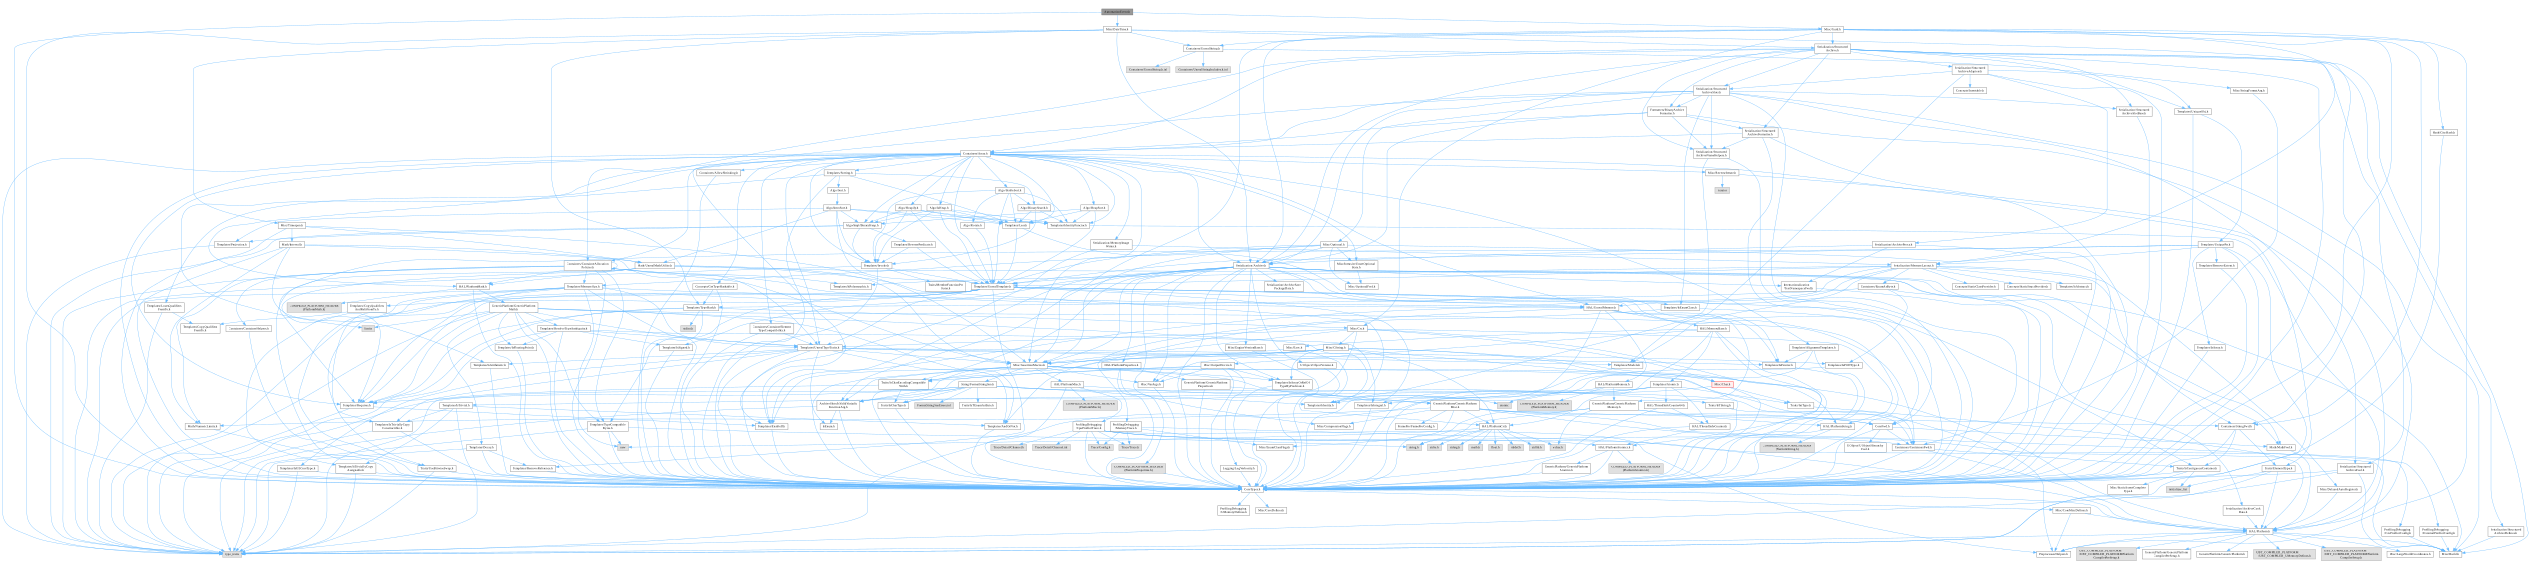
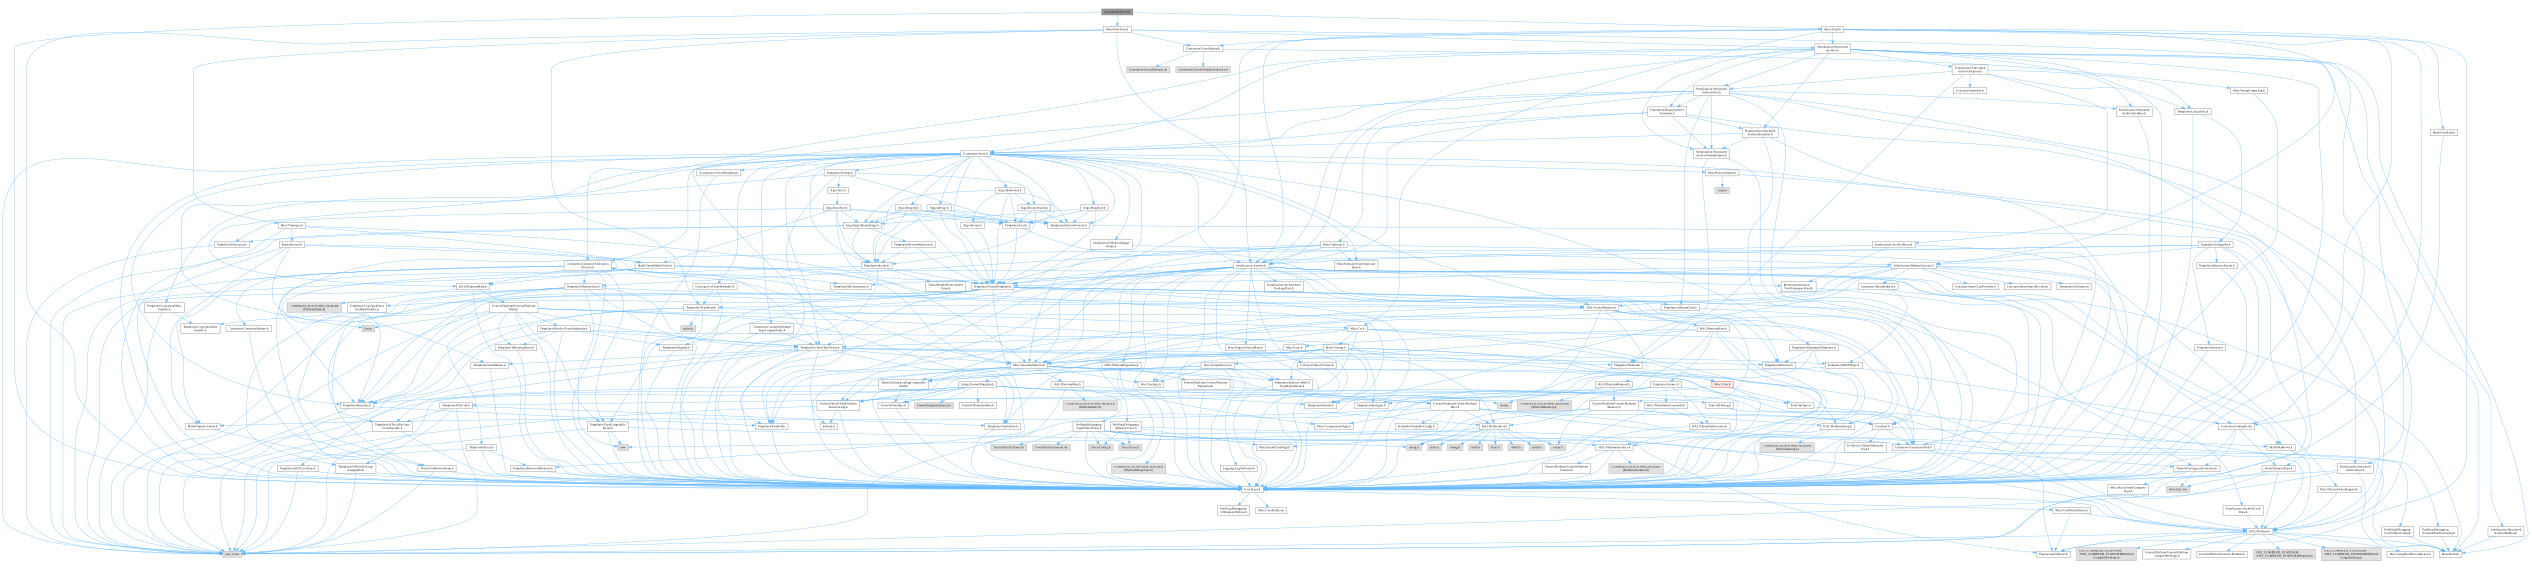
(1362, 287) -> none
(1884, 420) -> (2047, 397)
(2285, 554) -> (2285, 554)
